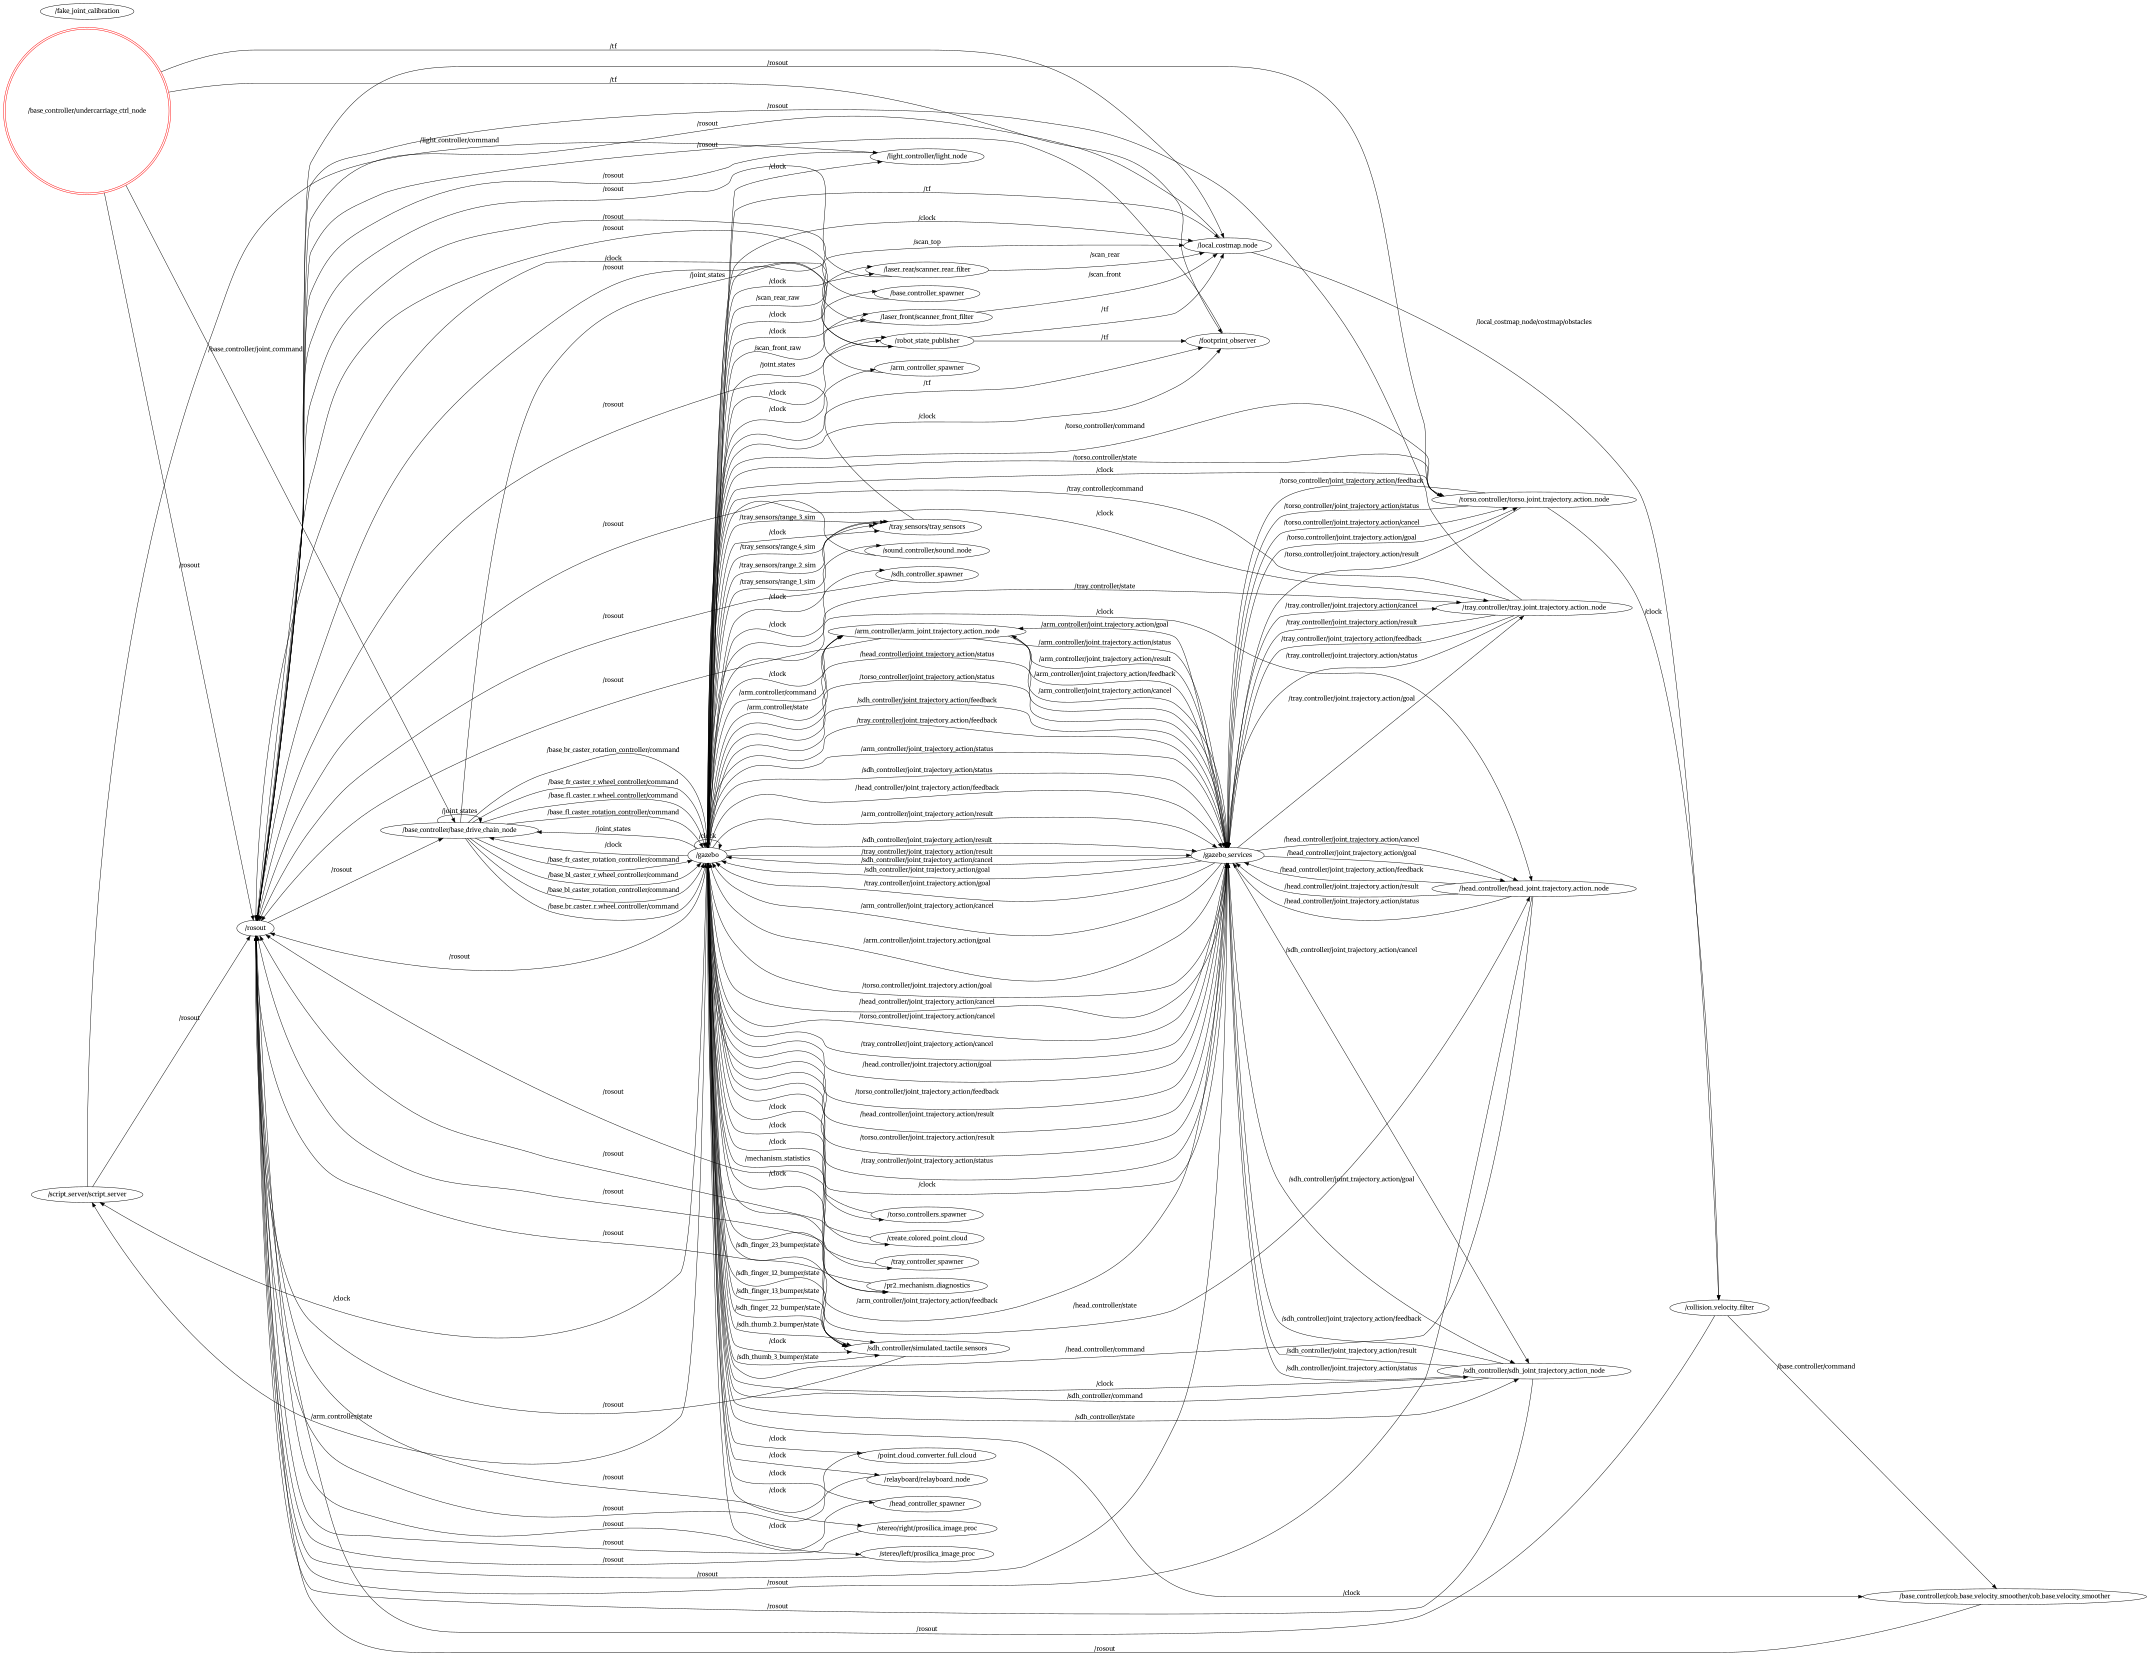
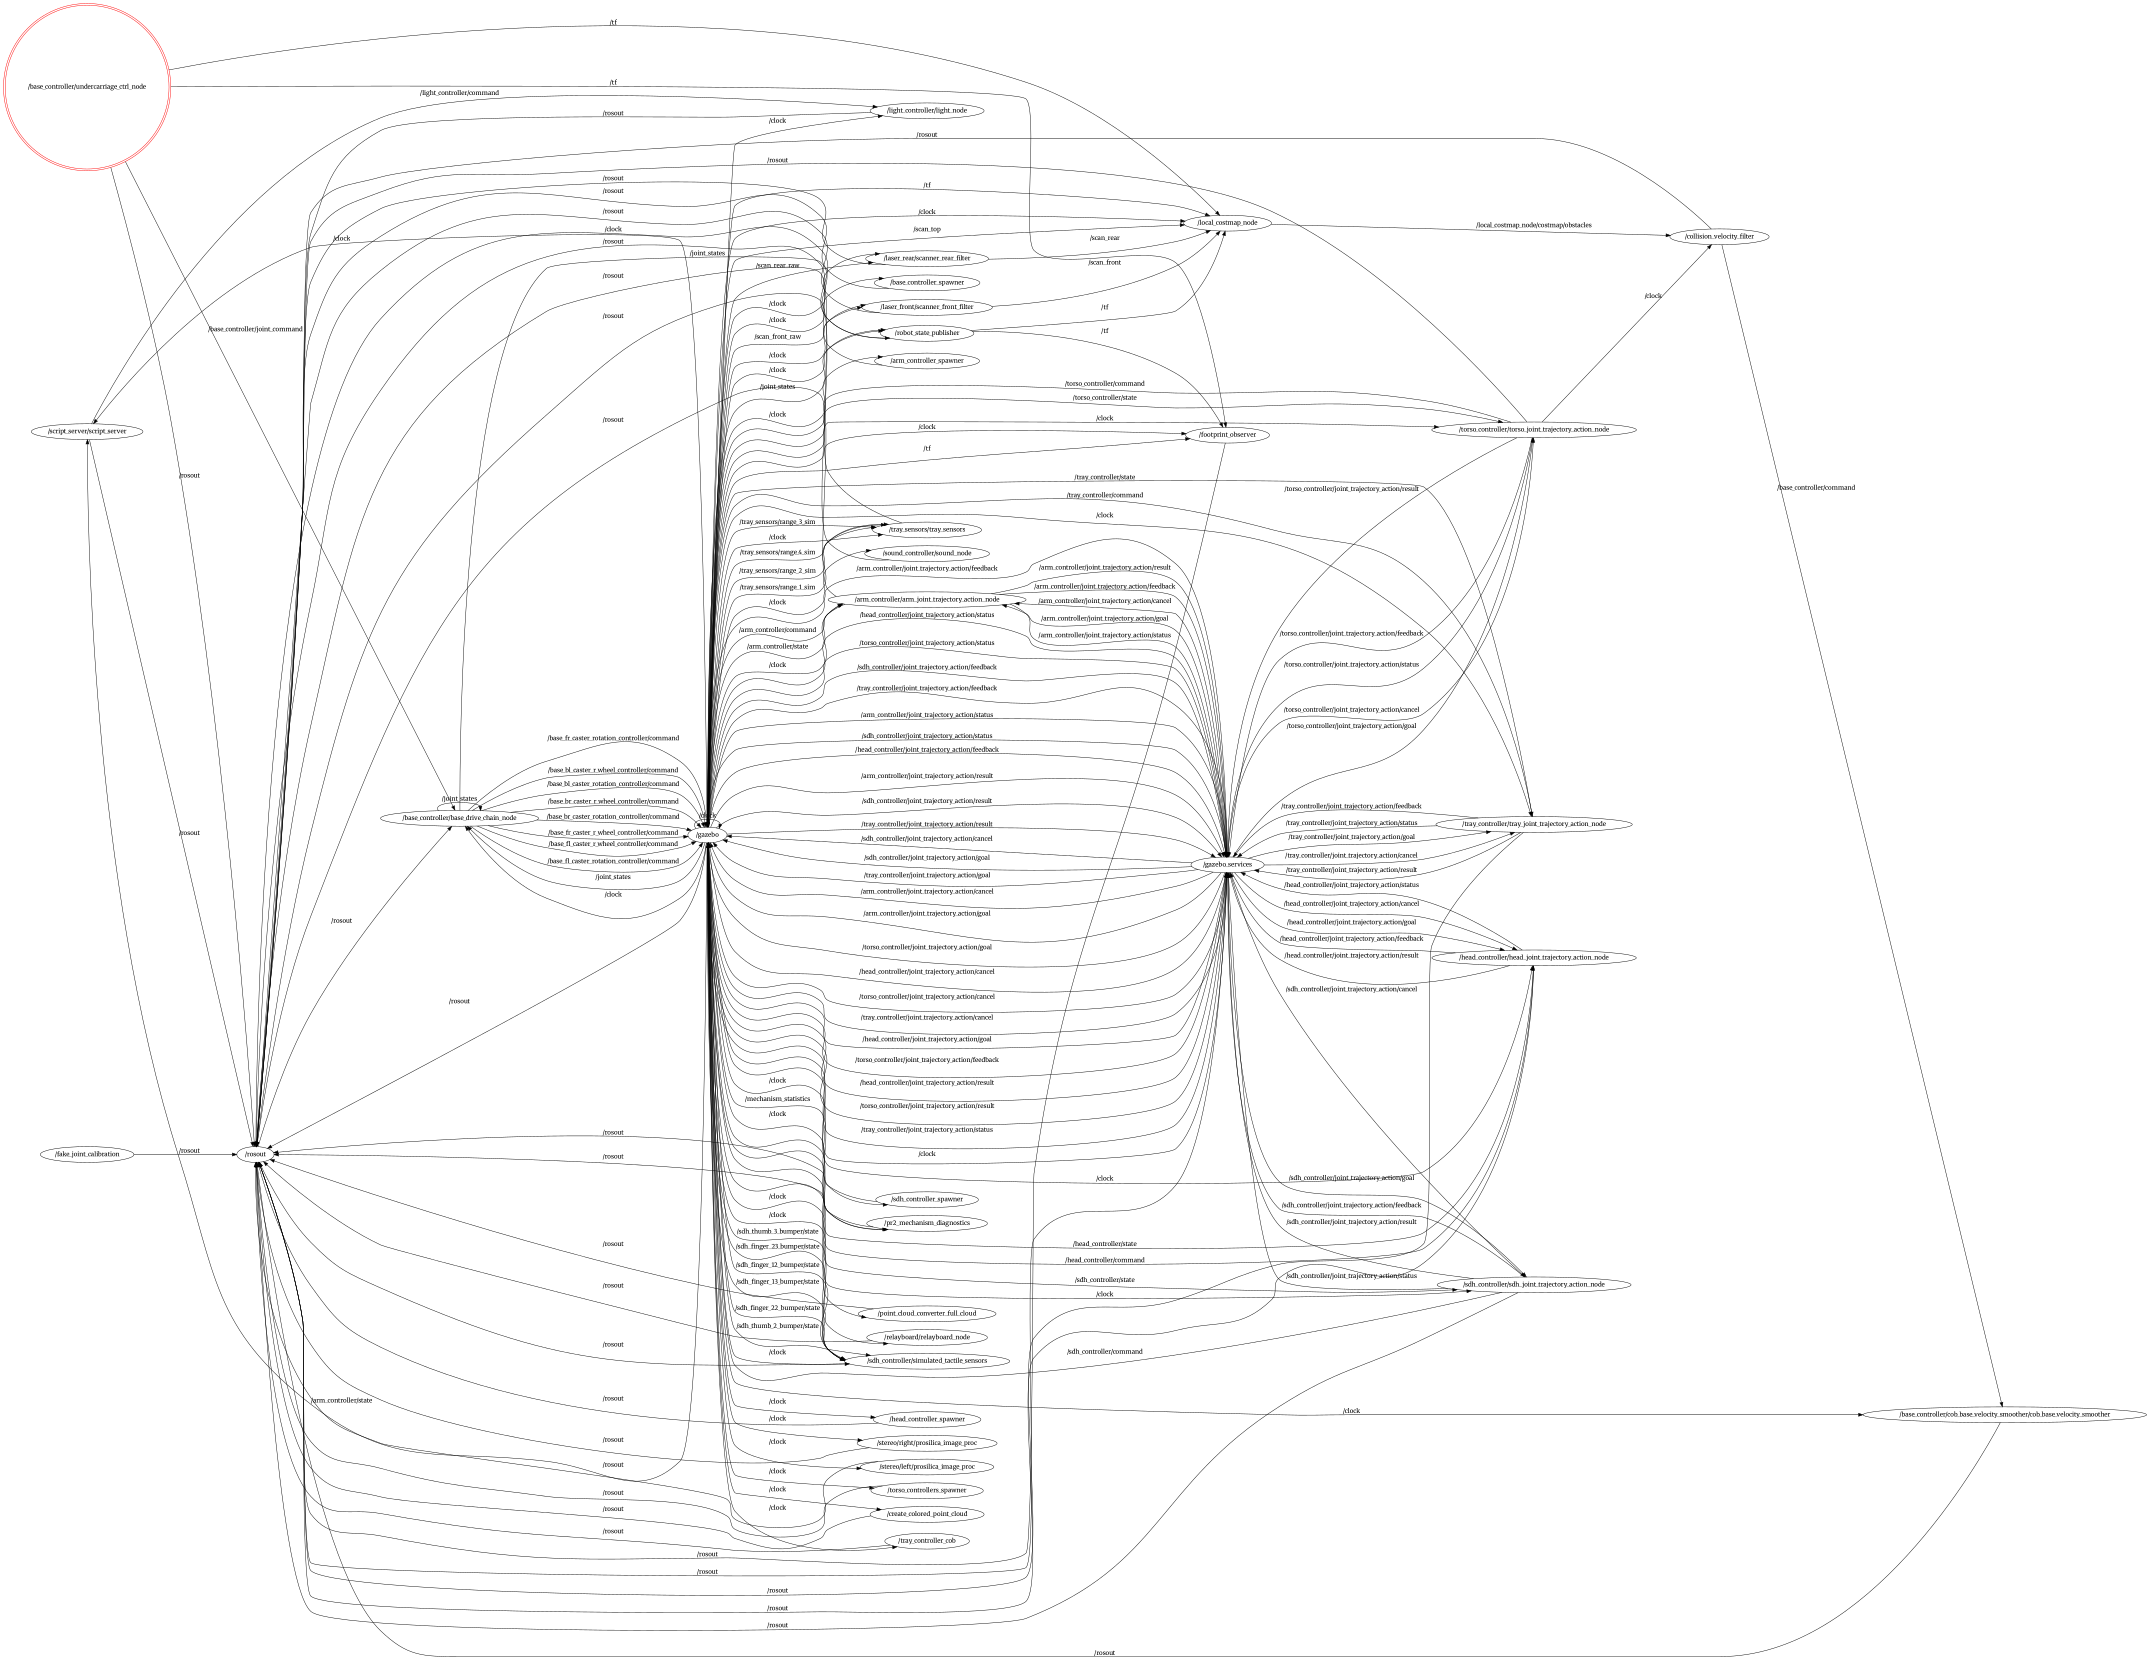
(462, 154) -> (183, 1154)
(927, 1262) -> (927, 1541)
